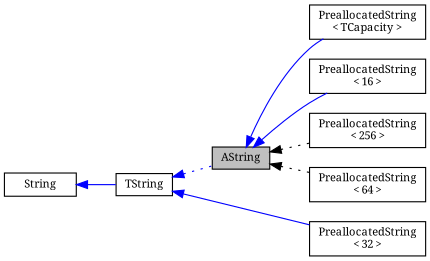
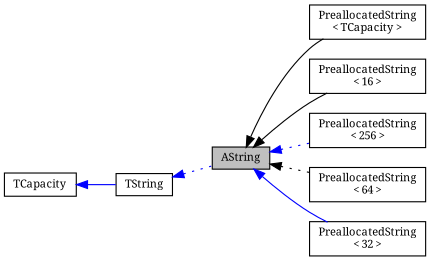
(280, 83) -> (280, 83)
(293, 114) -> (293, 114)
(295, 146) -> (295, 146)
(40, 185) -> (40, 185)
(246, 209) -> (294, 201)
